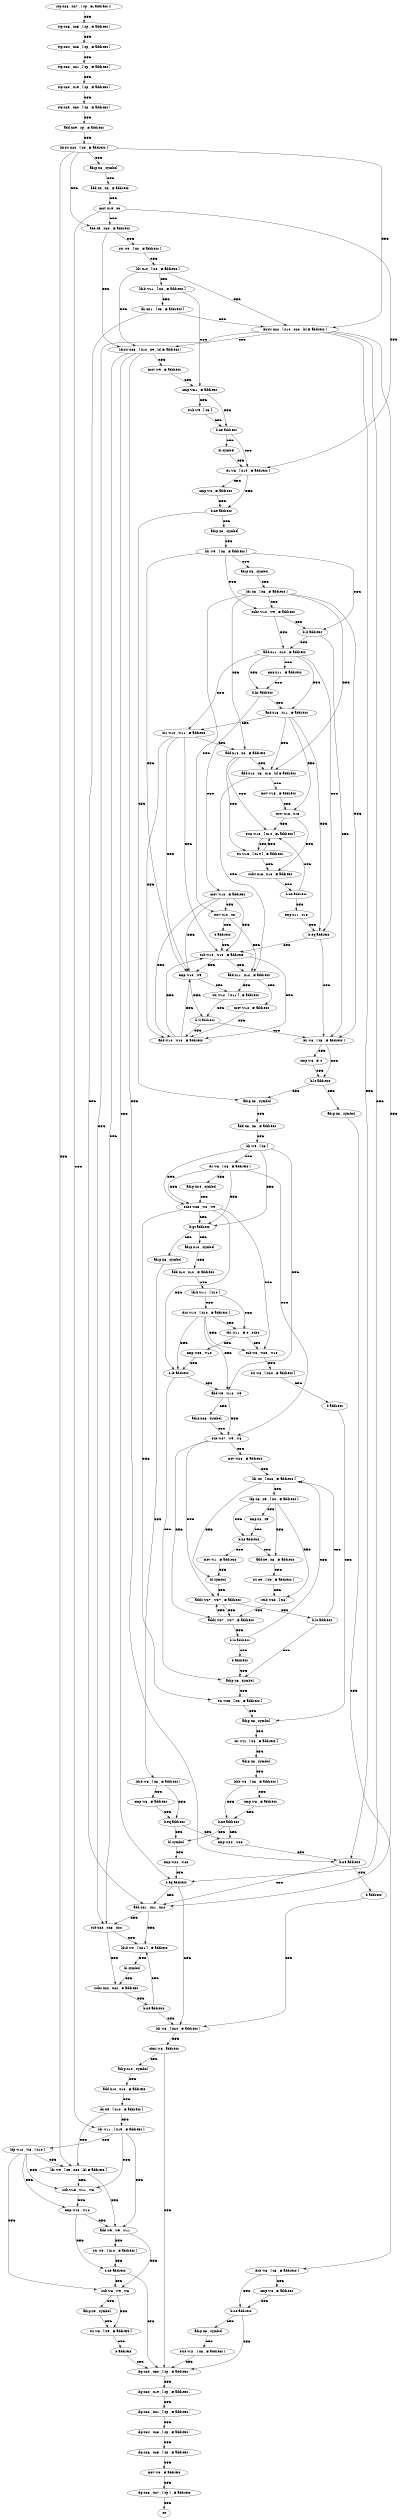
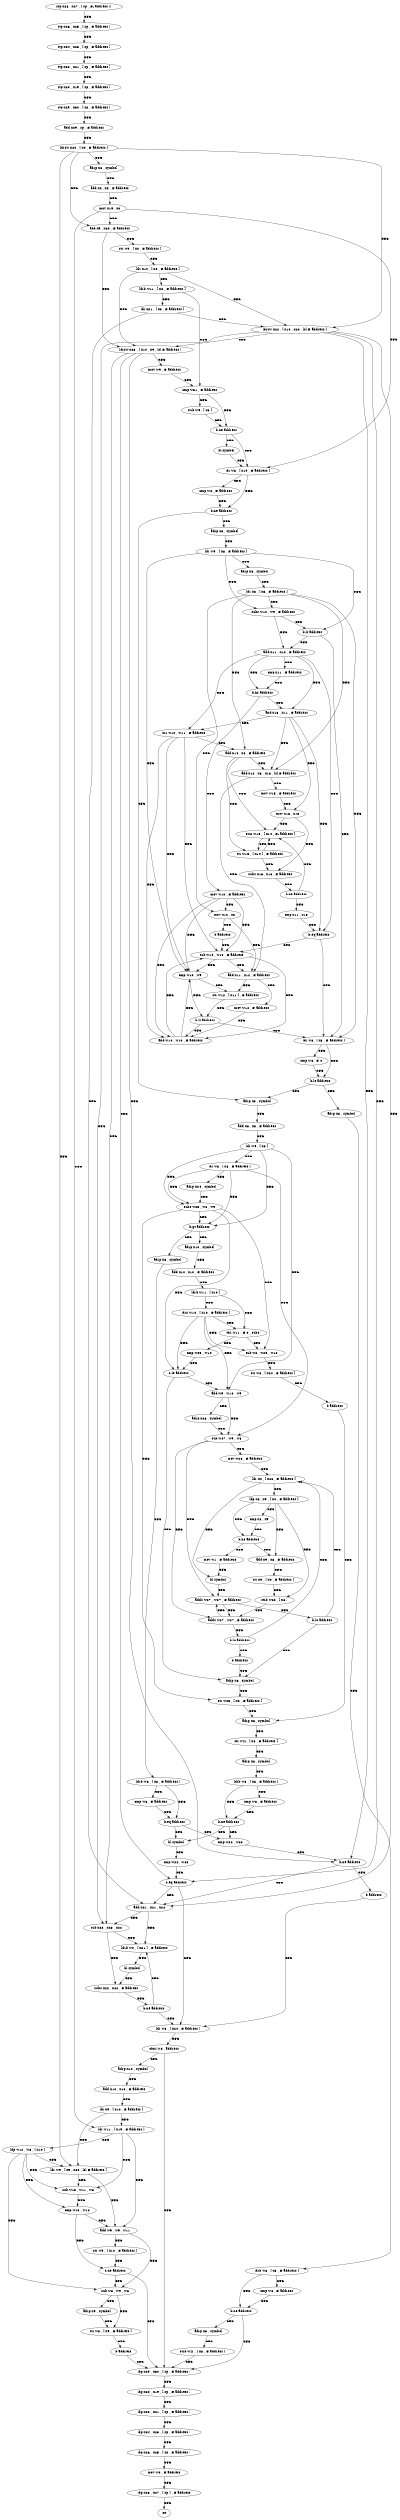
(236, 673) -> (236, 673)
